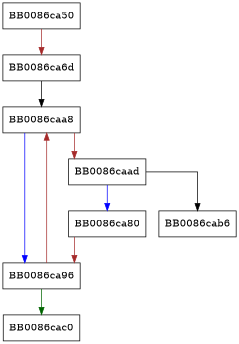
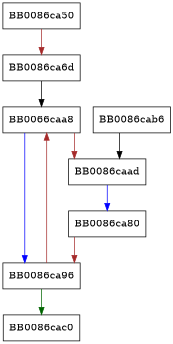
(42, 120) -> (42, 120)
(188, 172) -> (120, 142)
